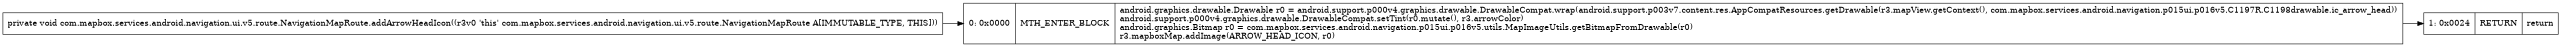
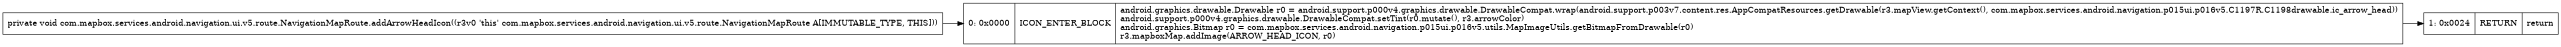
(1065, 23) -> (1065, 23)
